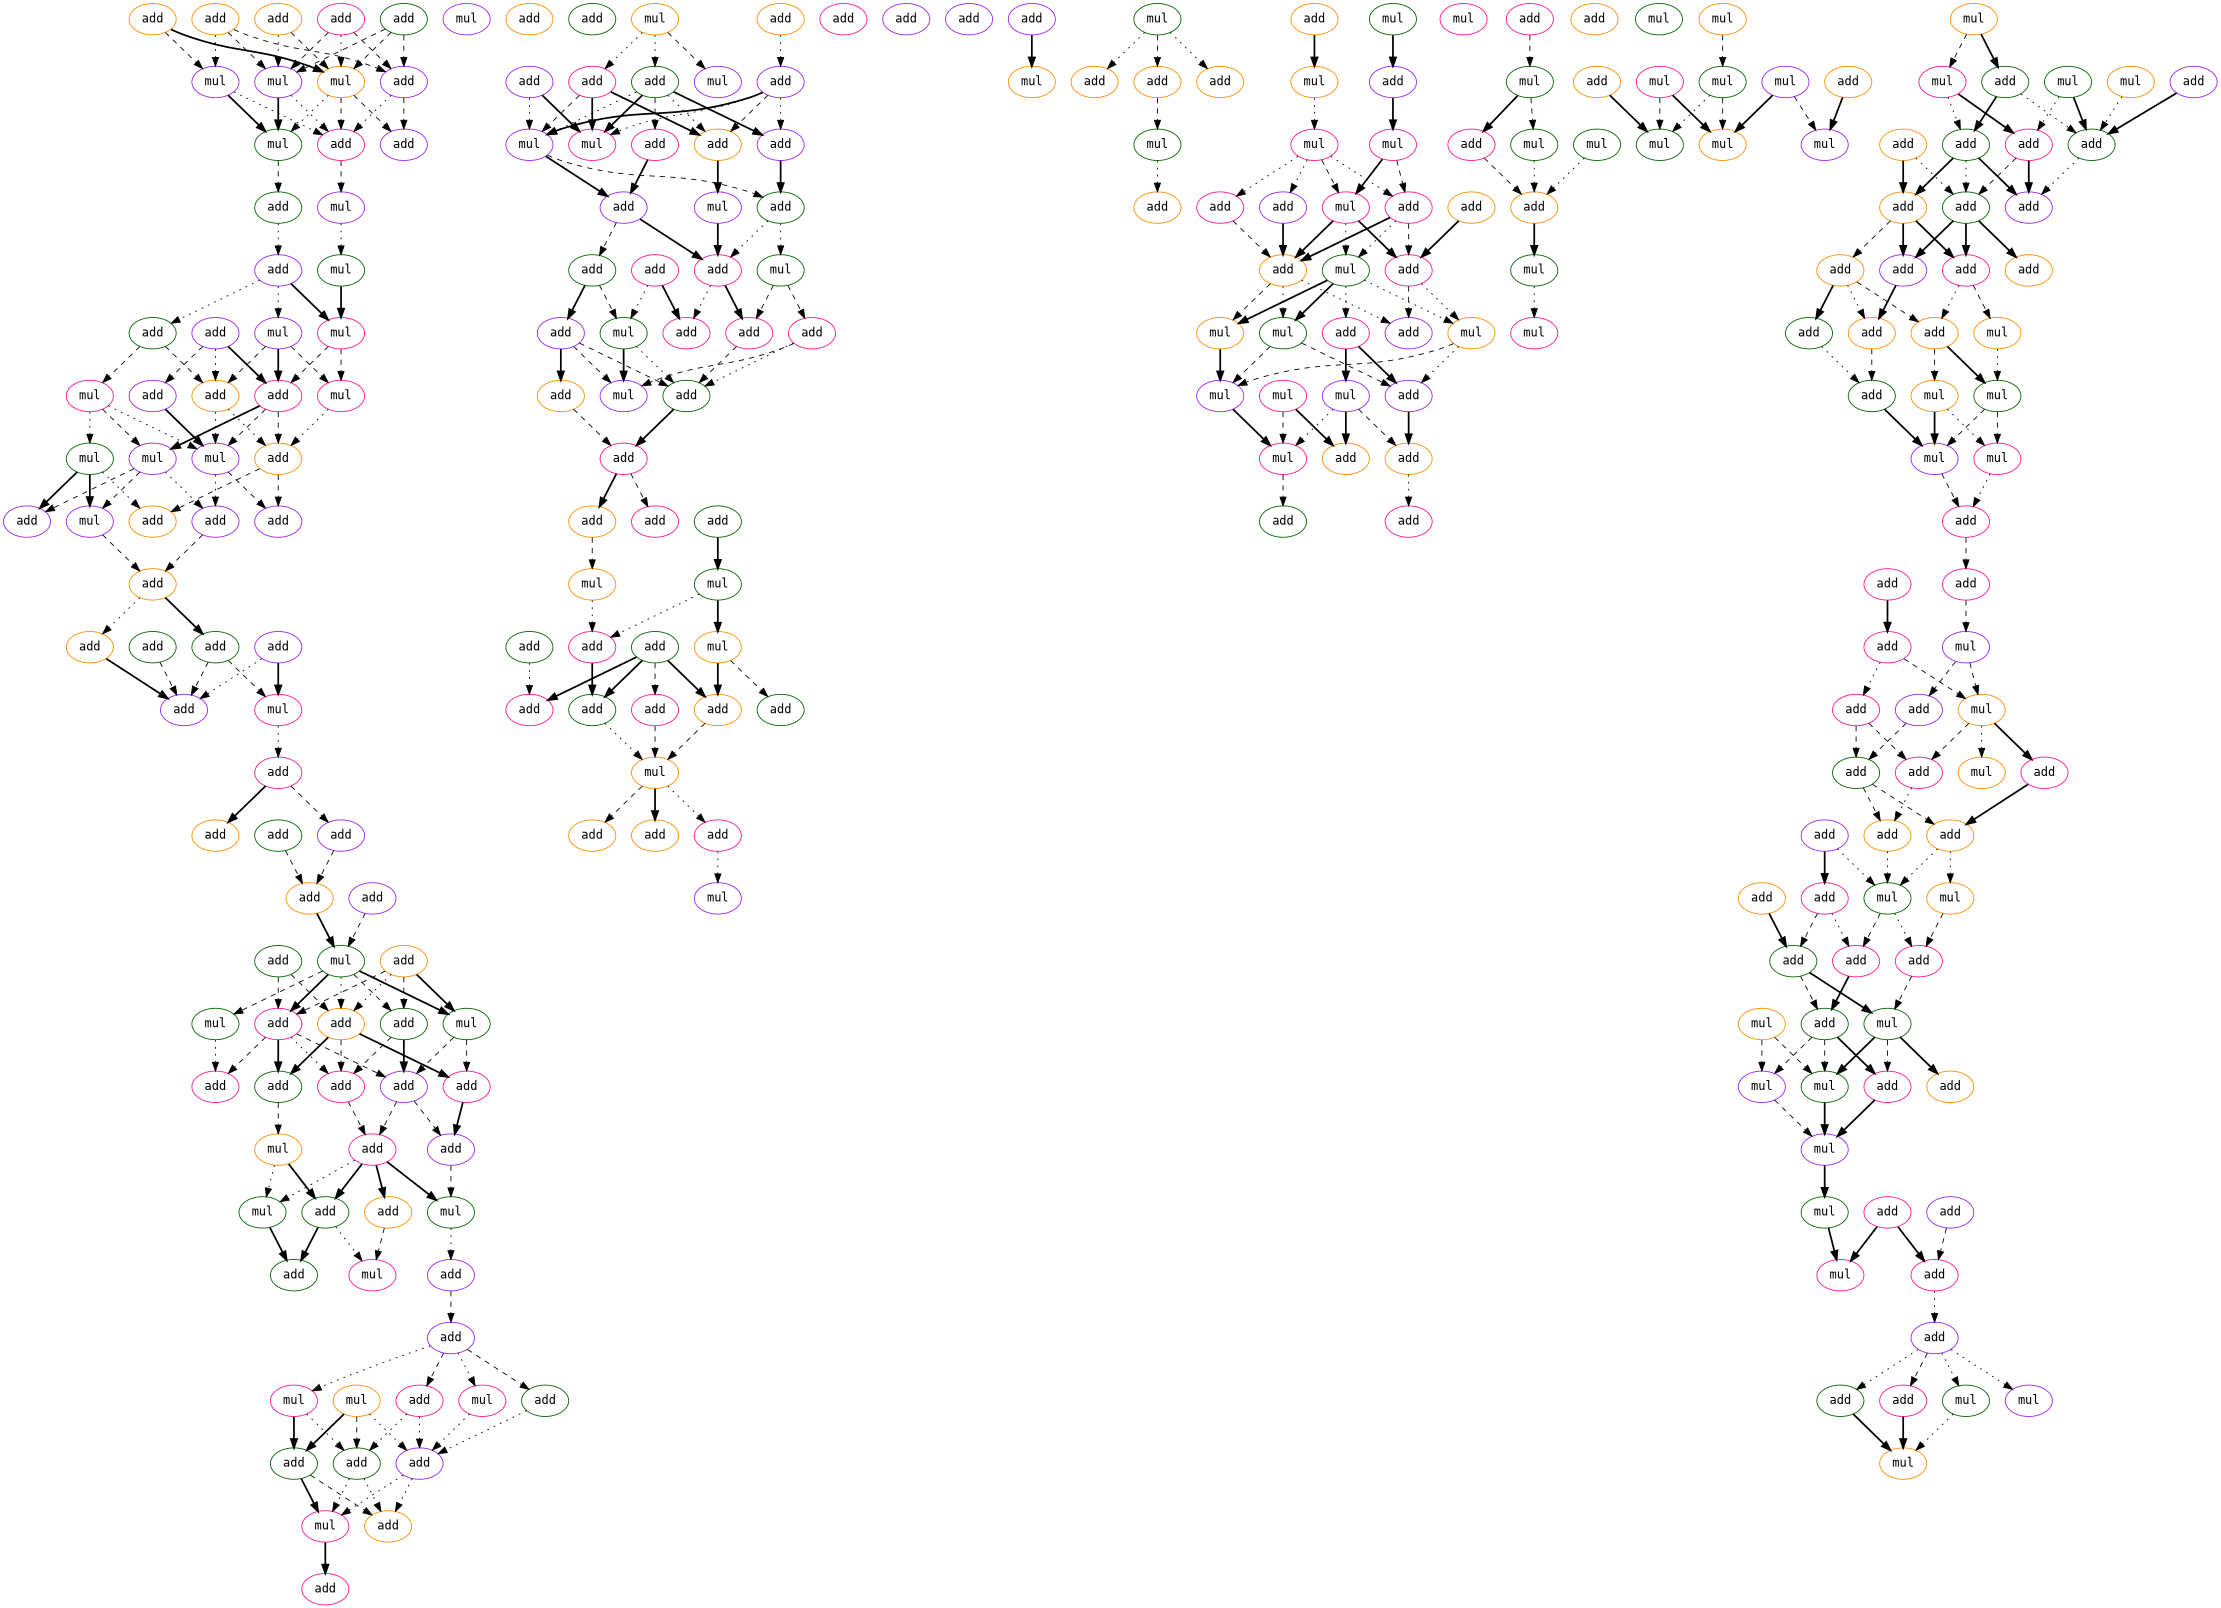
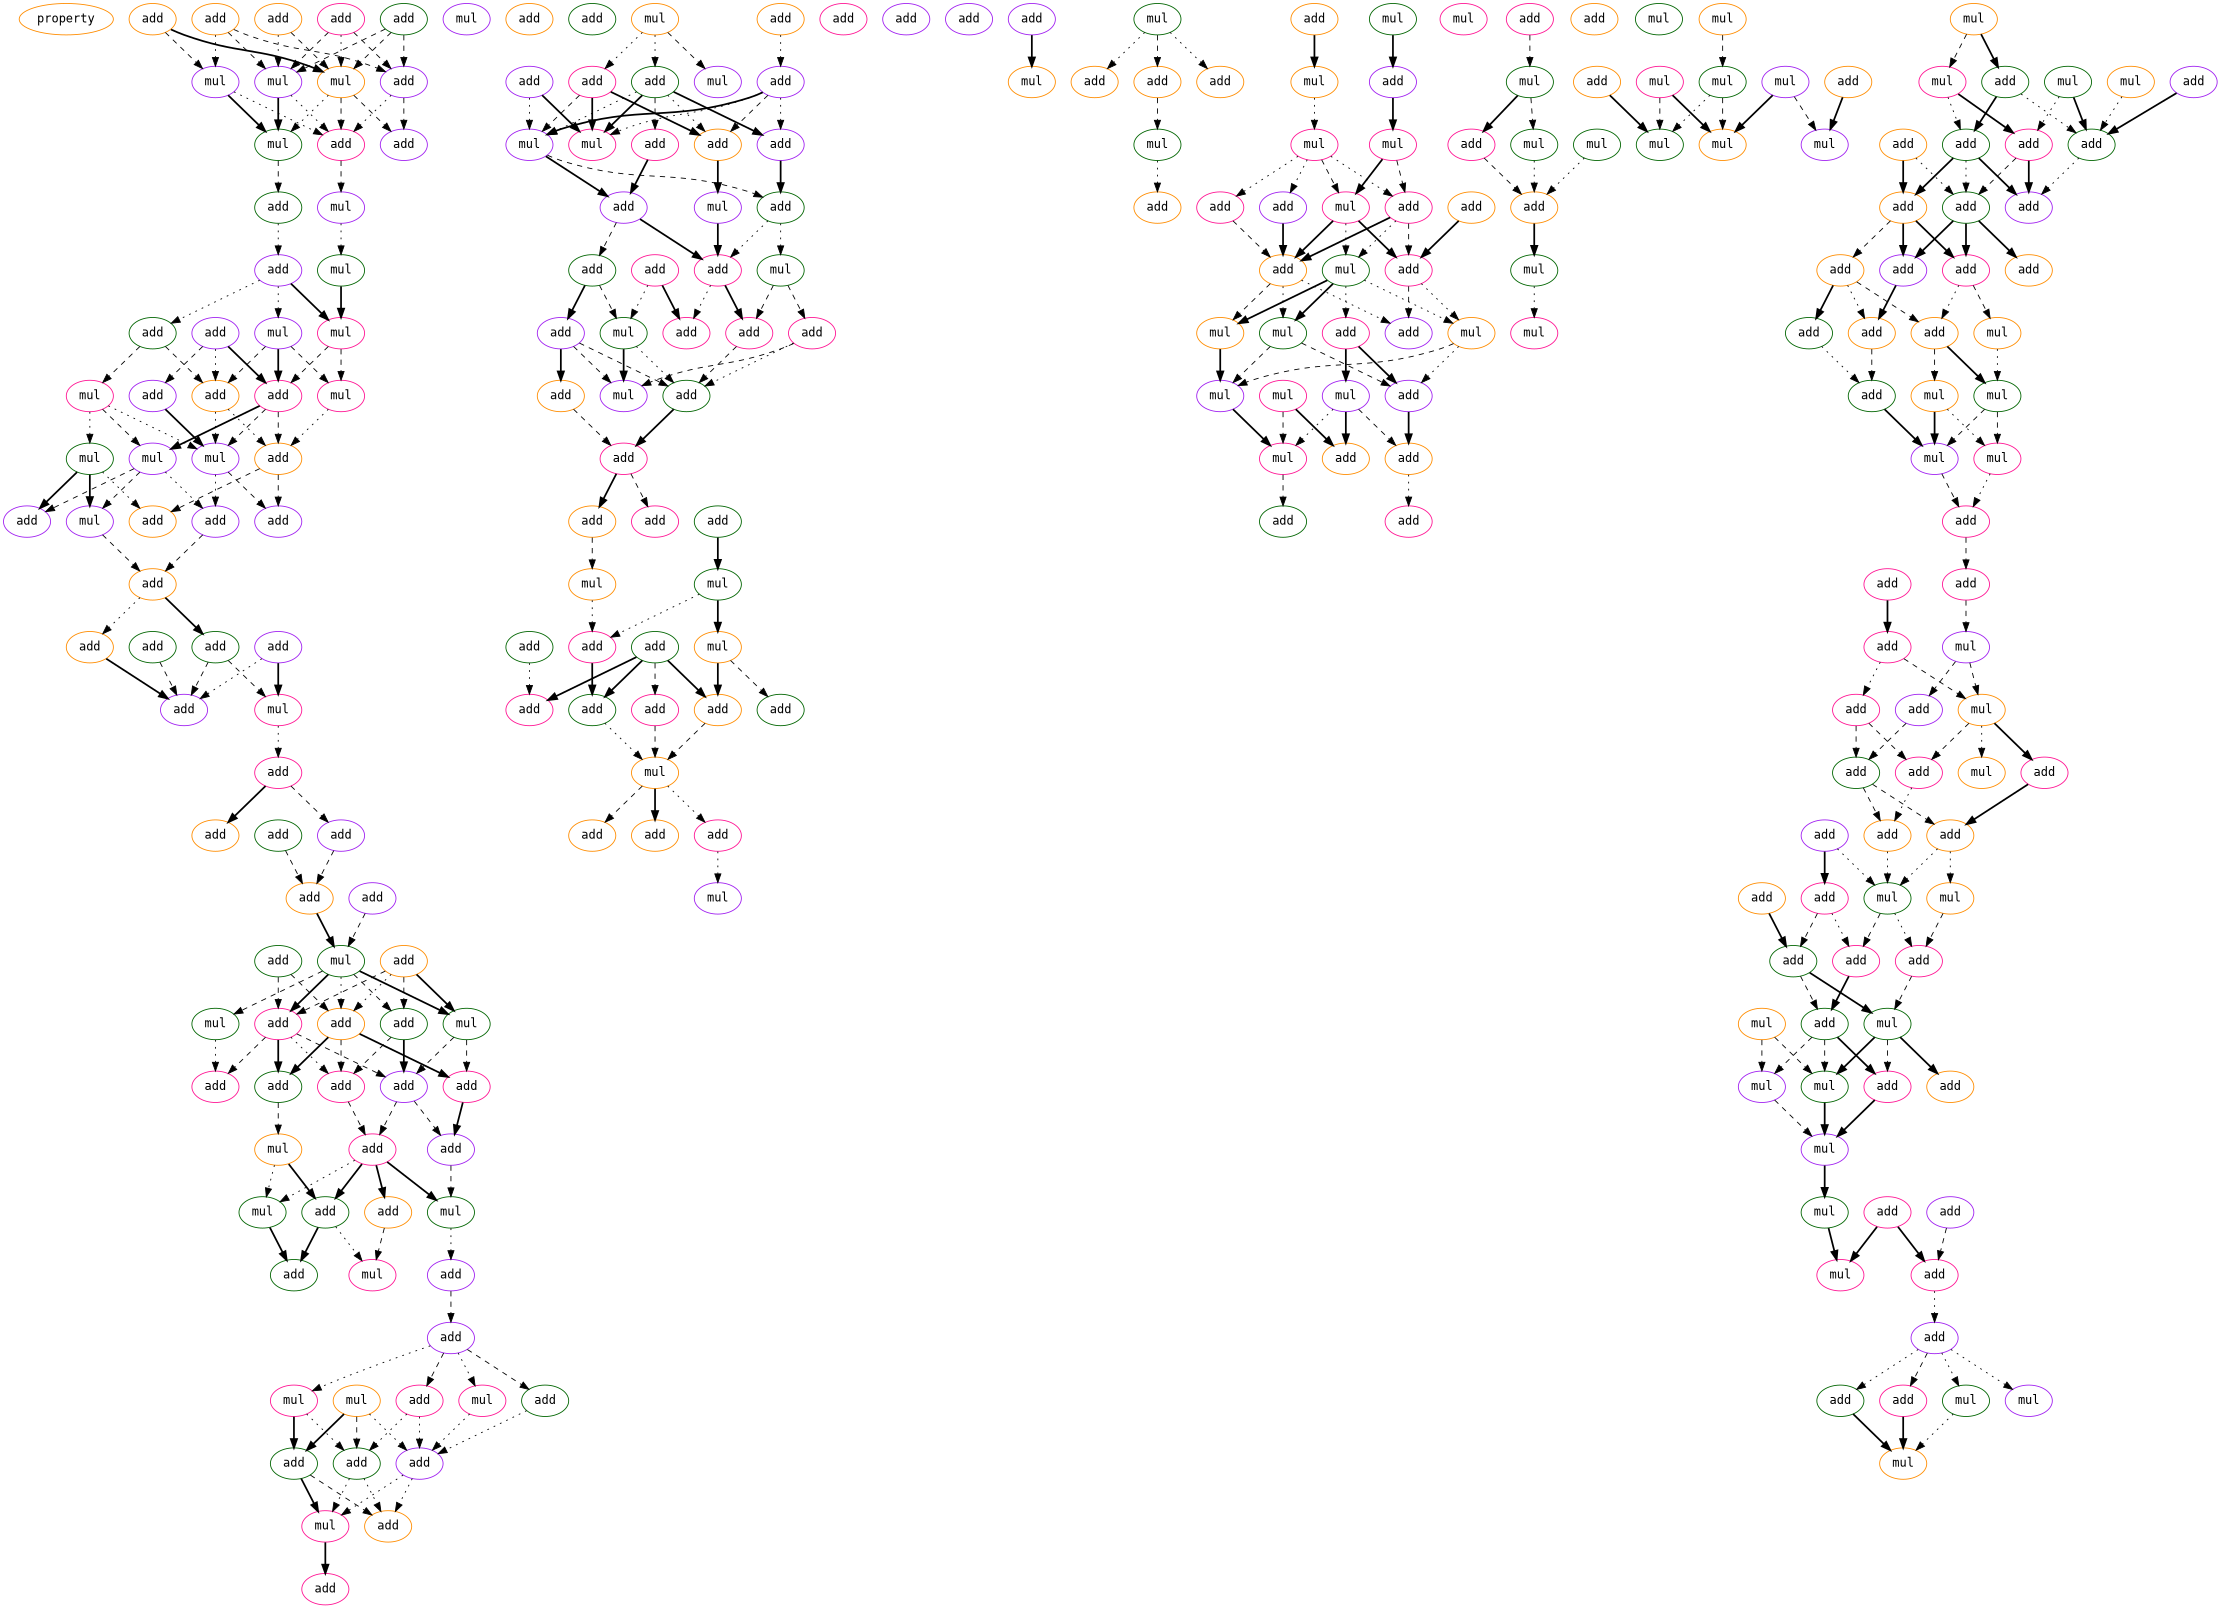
none -> (66, 19)
